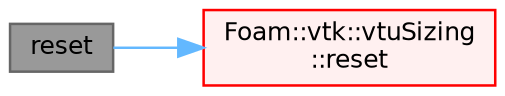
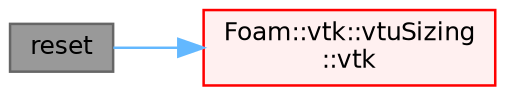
(349, 48) -> (349, 48)
